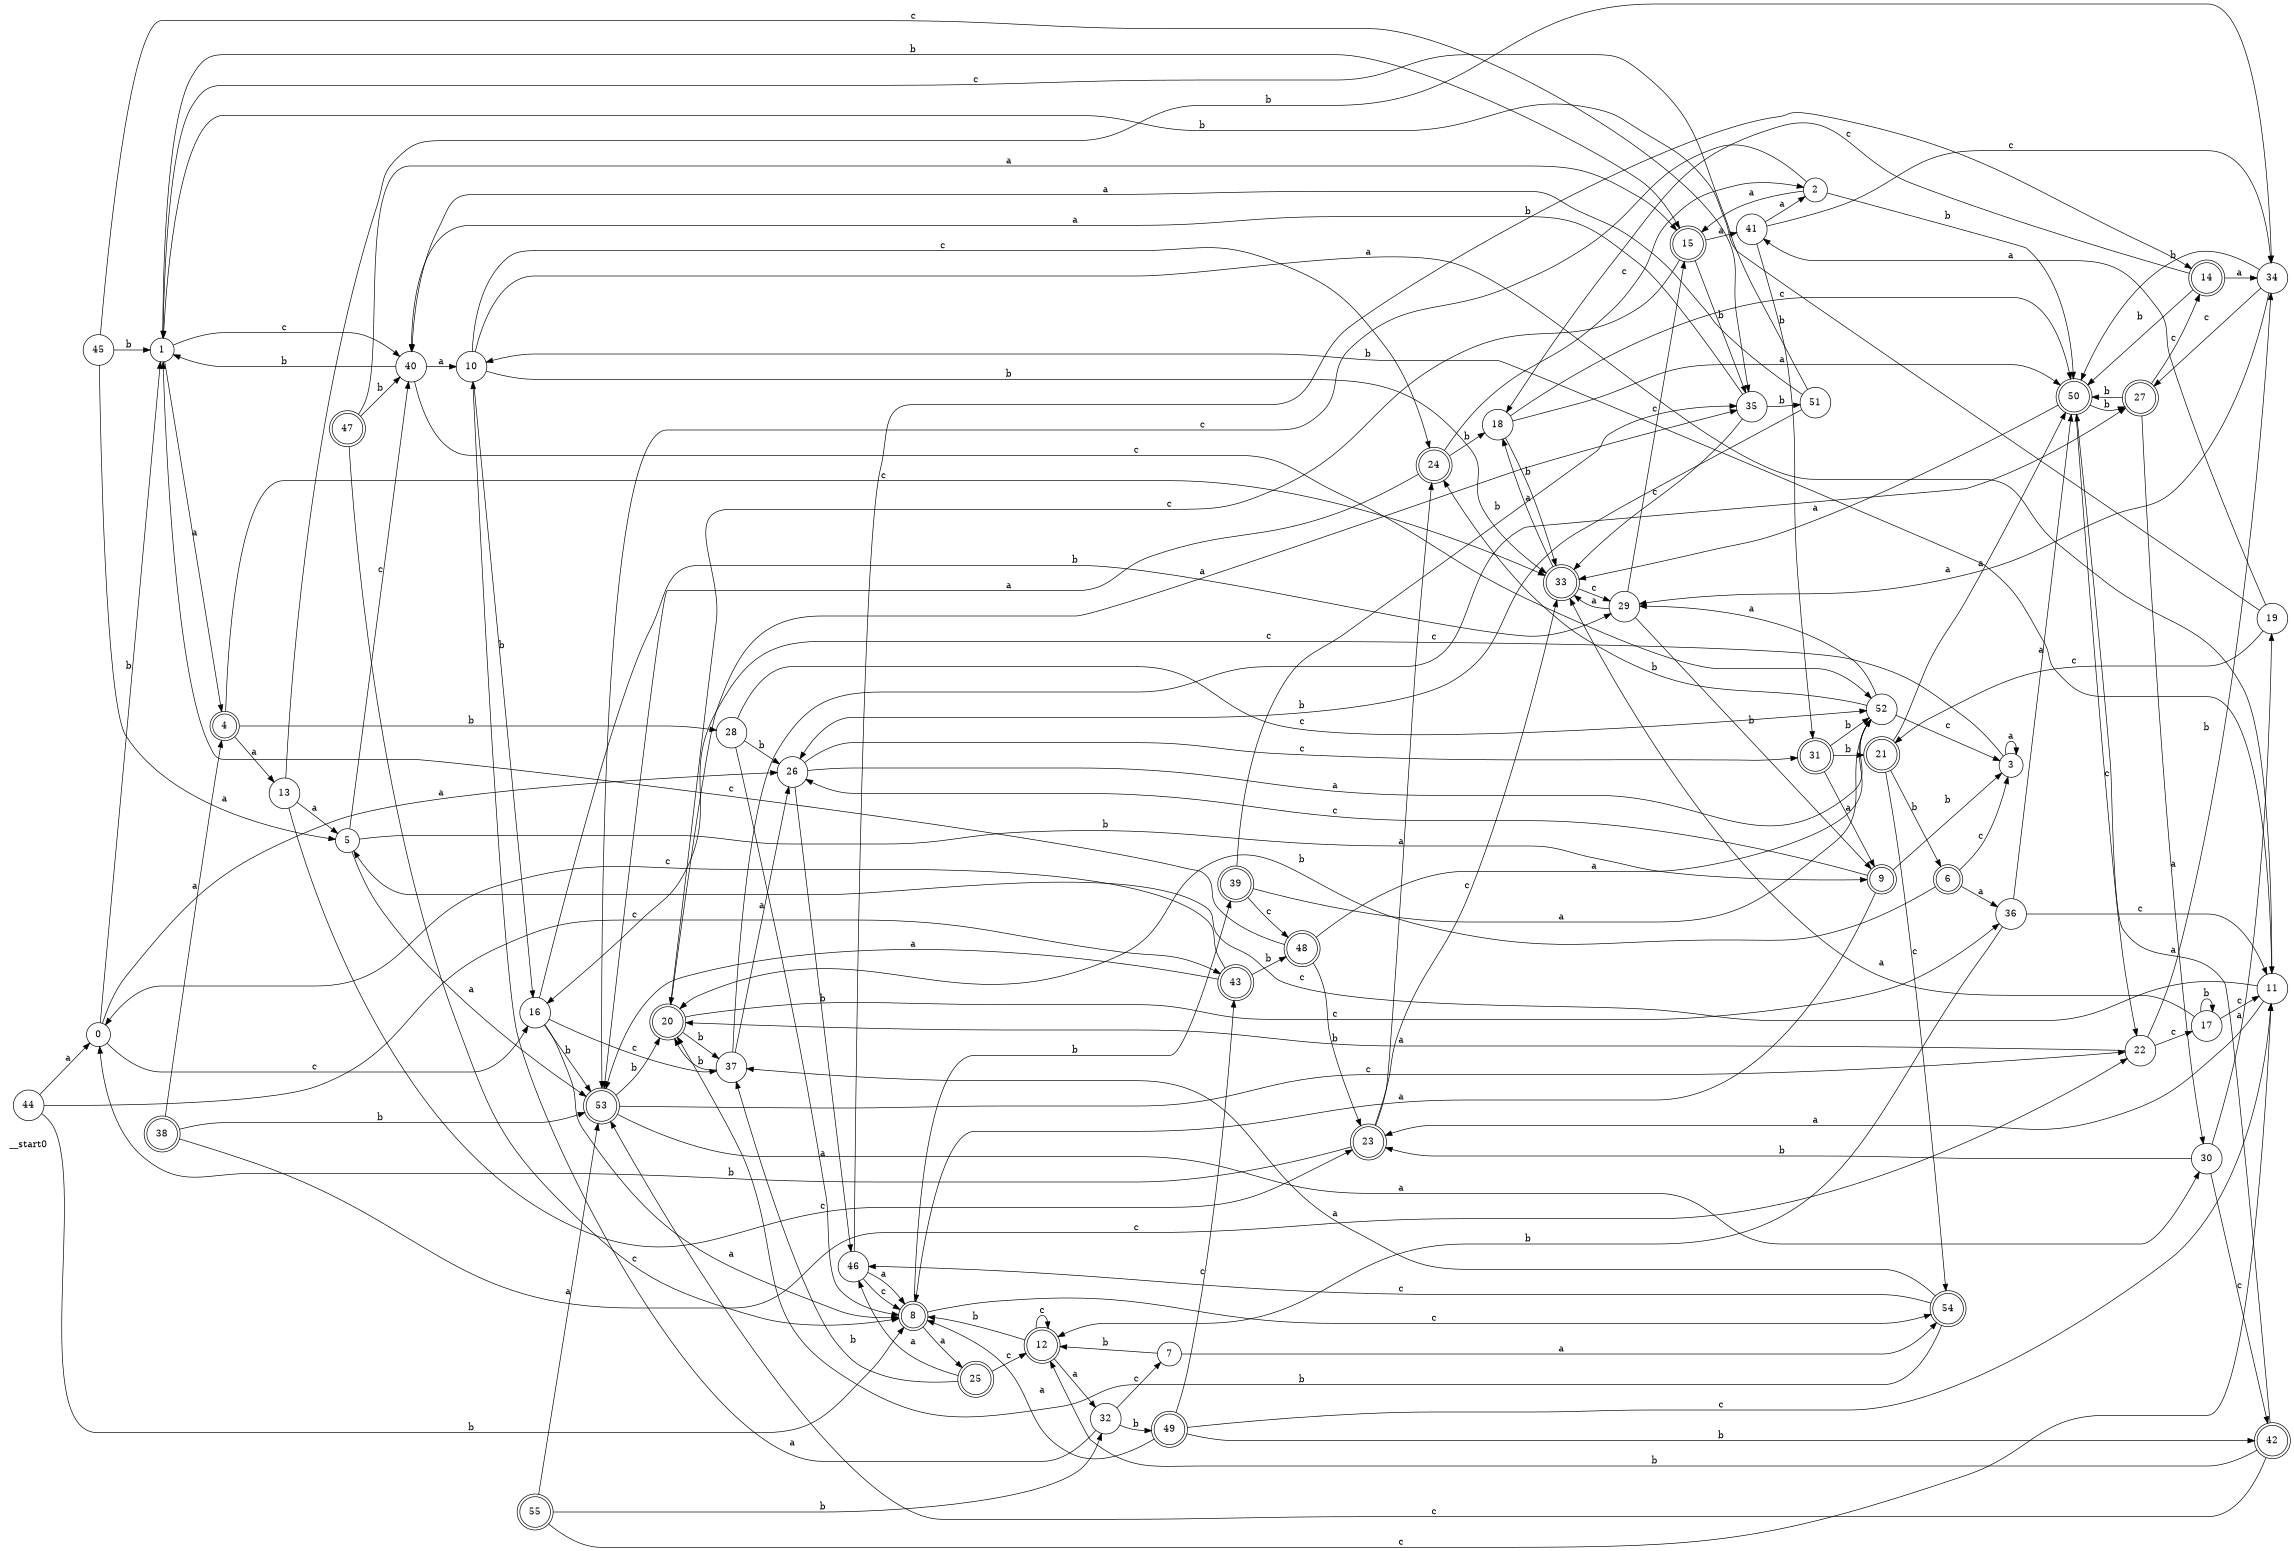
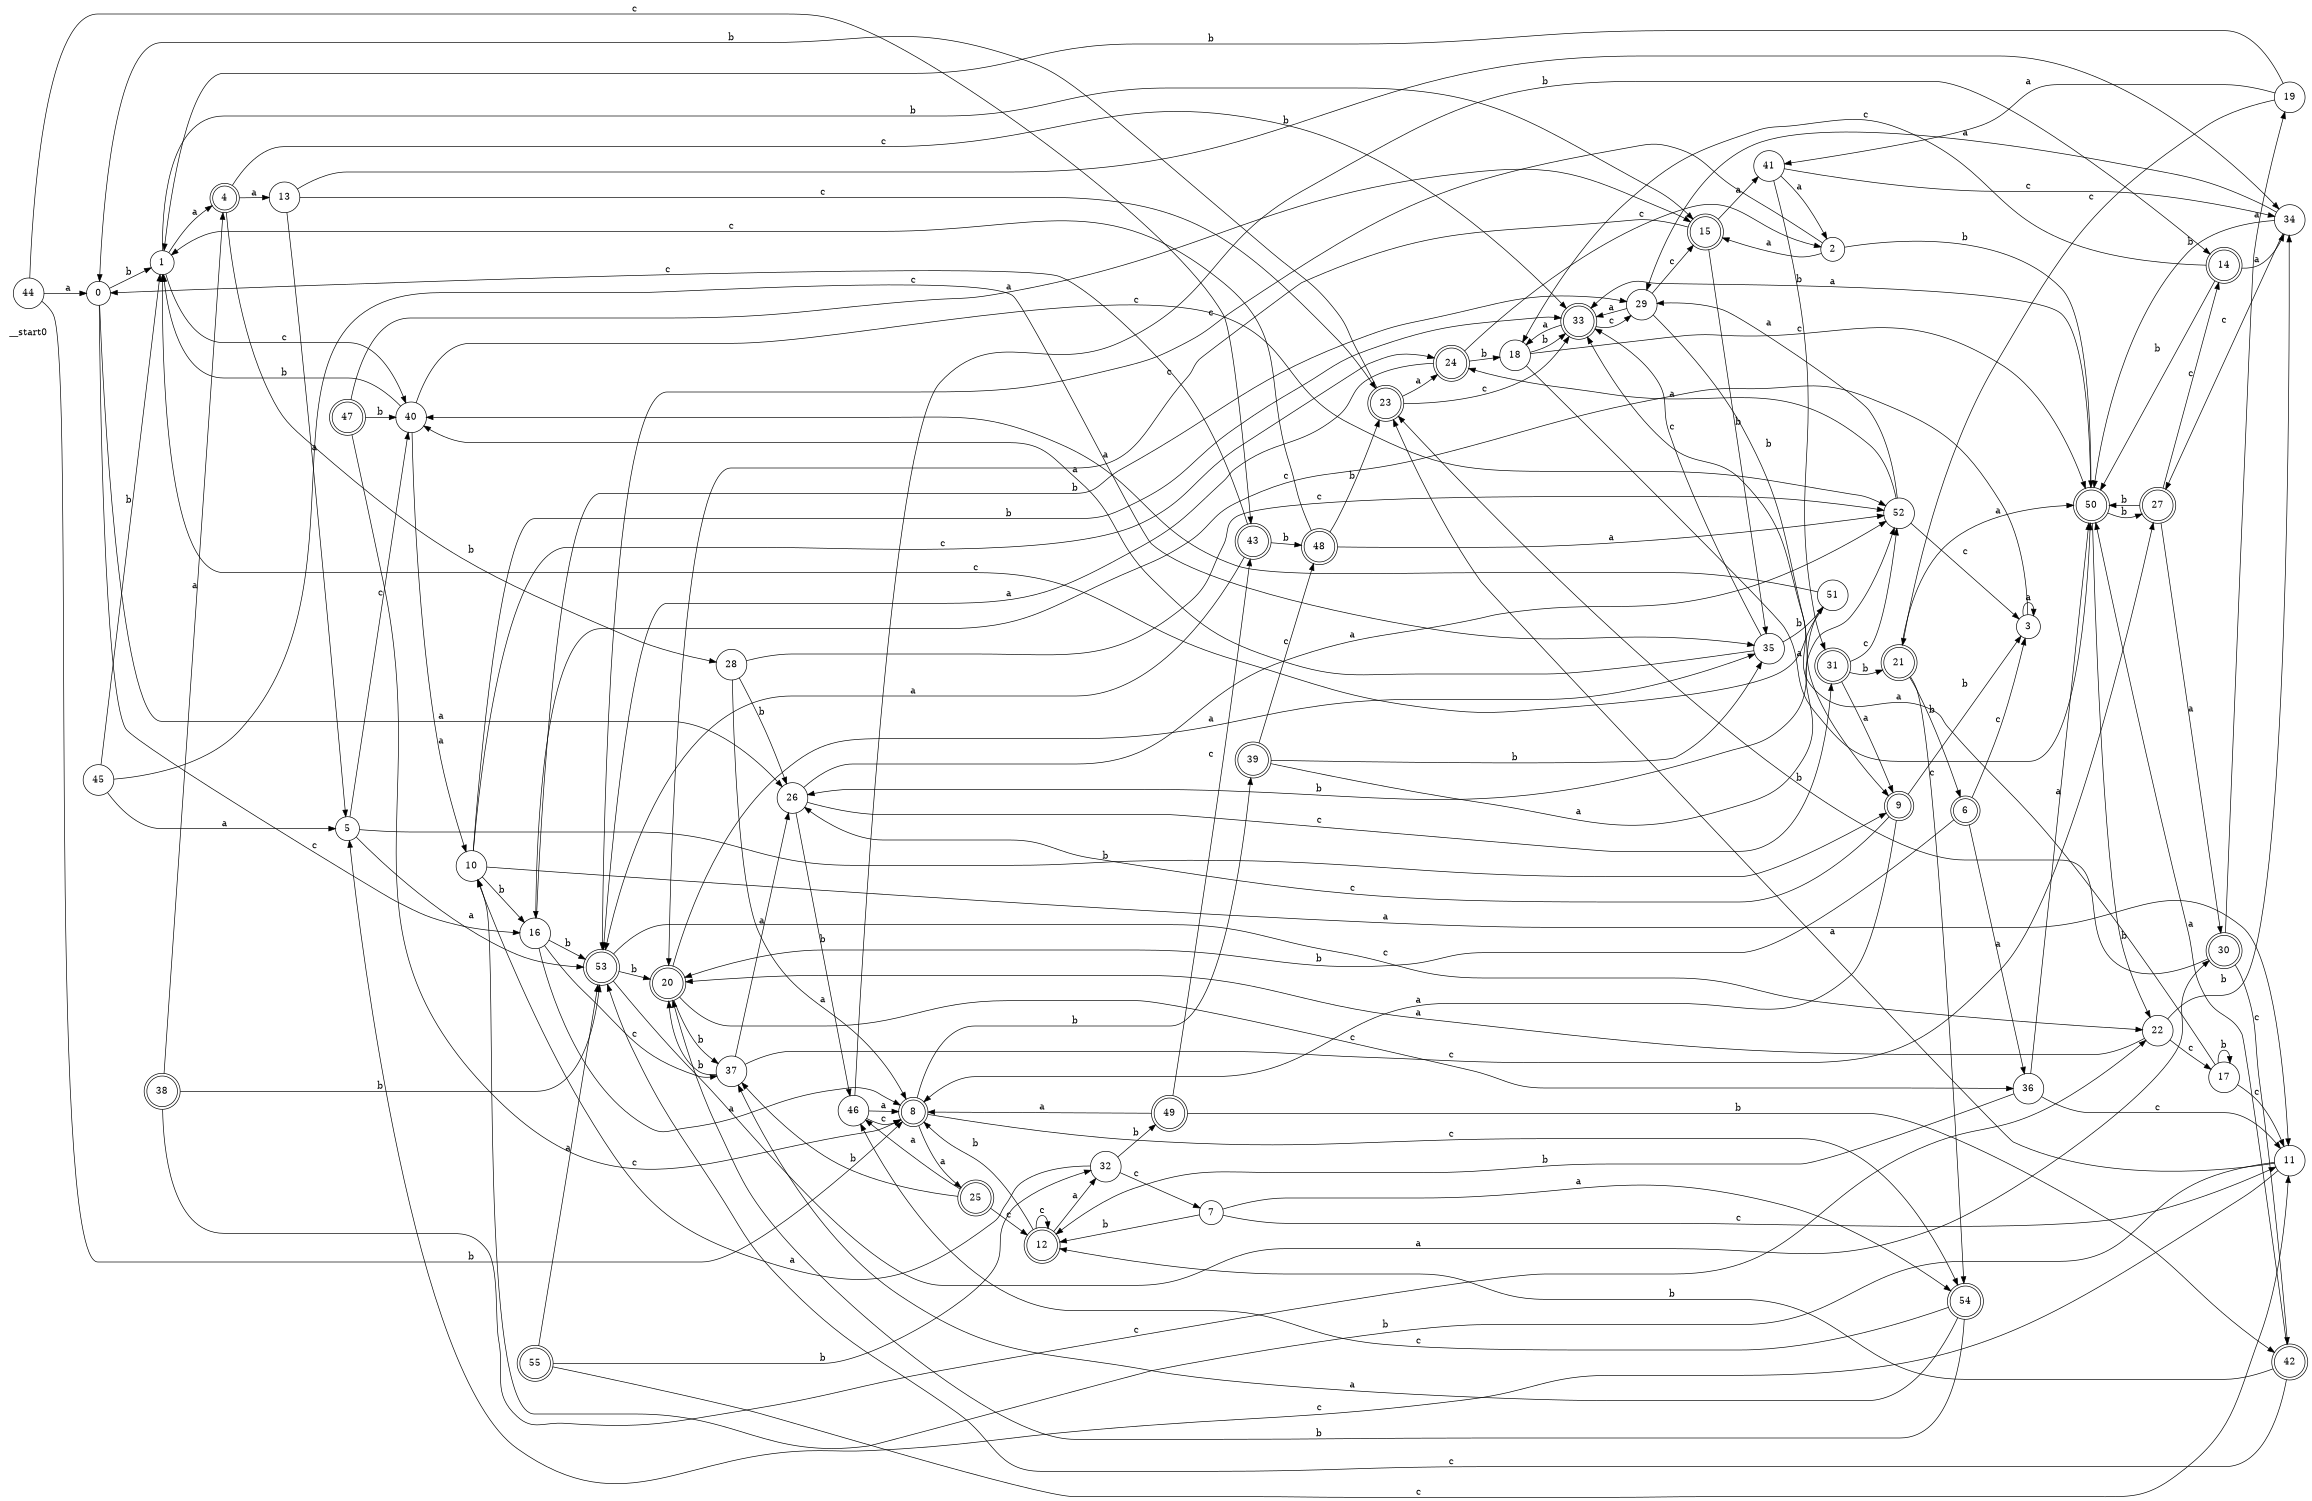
(1655, 668) -> (1672, 394)
(1849, 726) -> (1866, 644)
(2107, 774) -> (2125, 936)
(2207, 1159) -> (2224, 951)
(1835, 1410) -> (1750, 1224)
